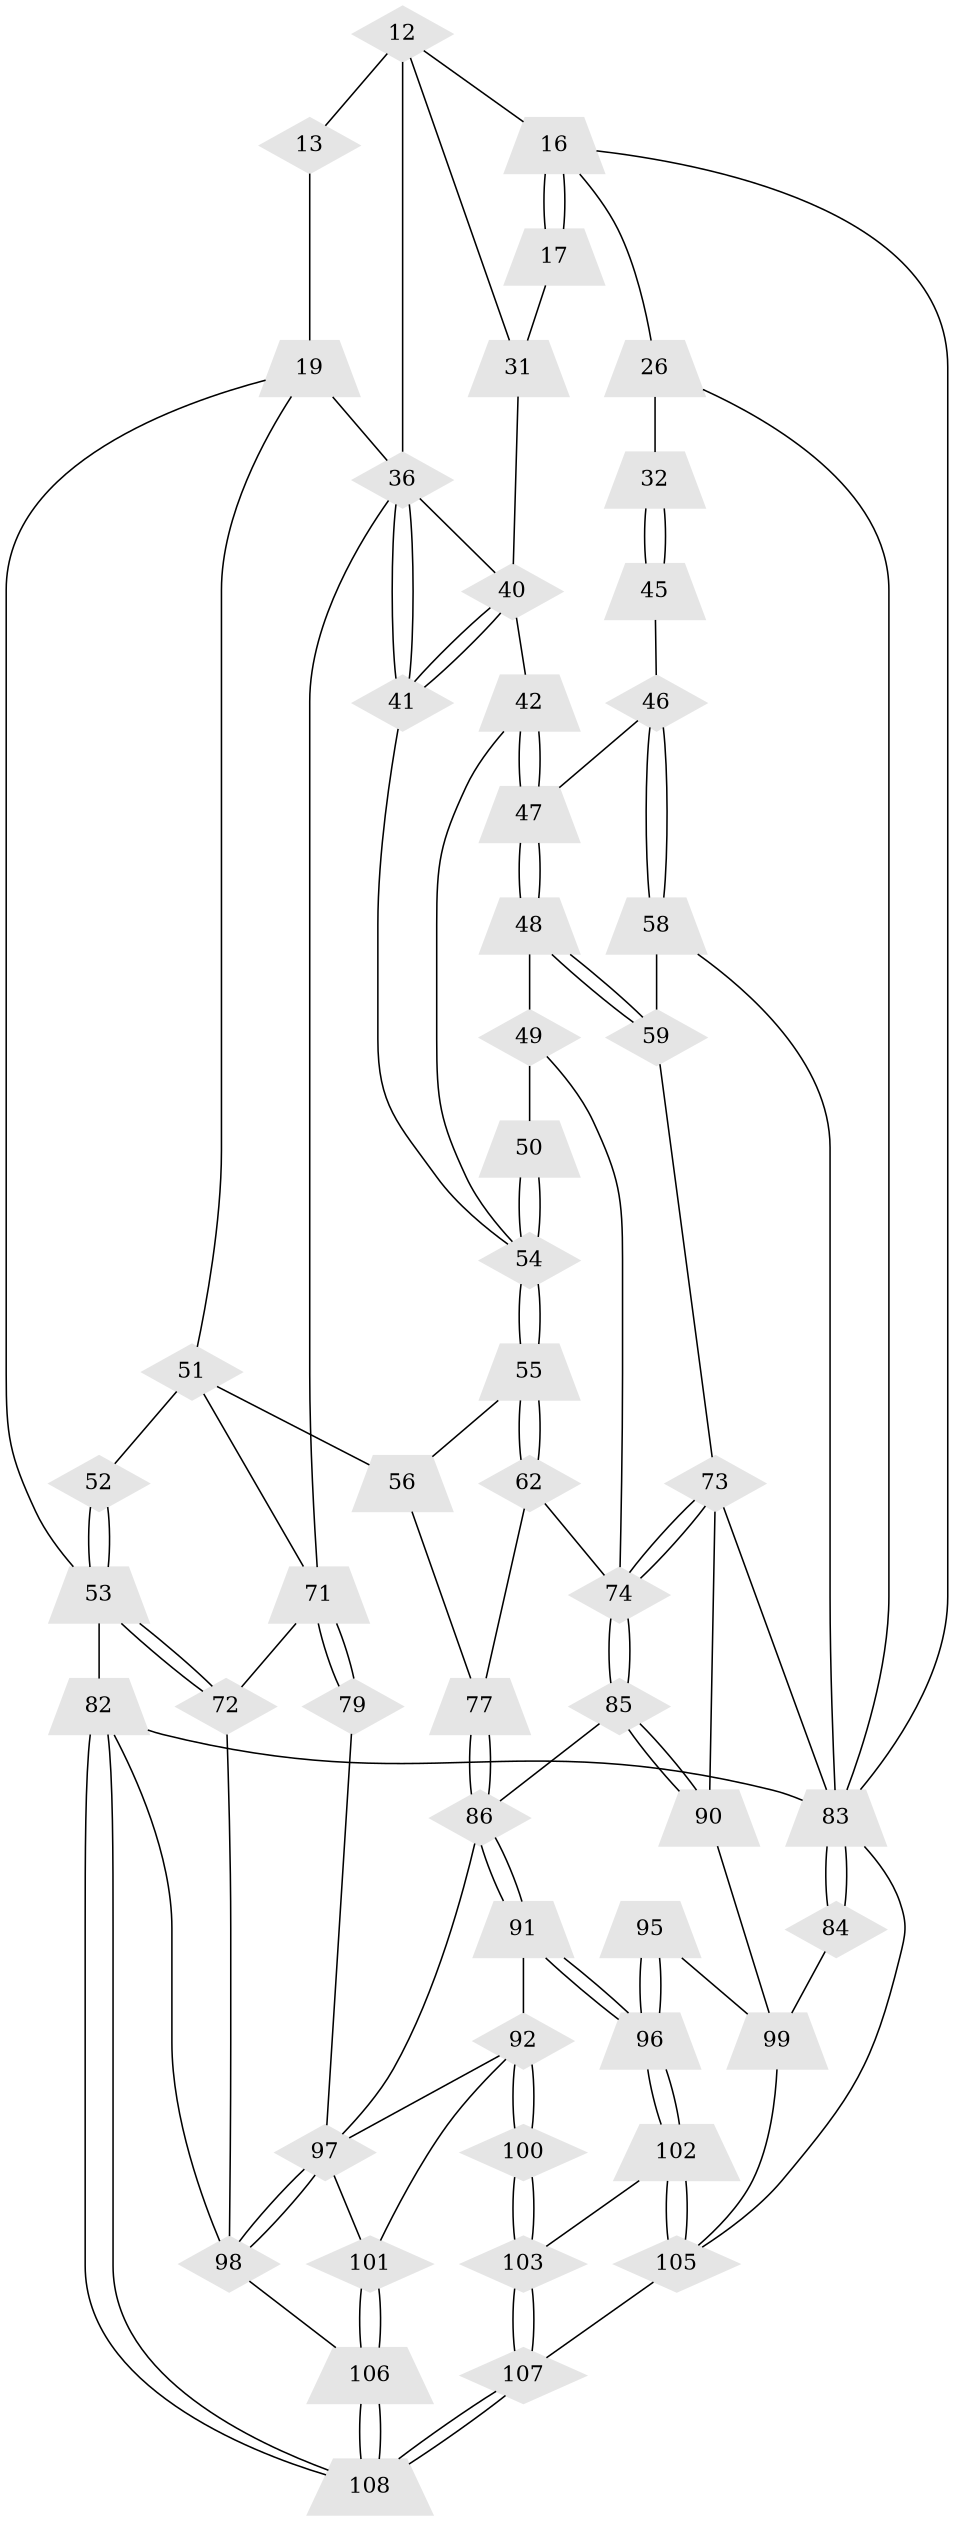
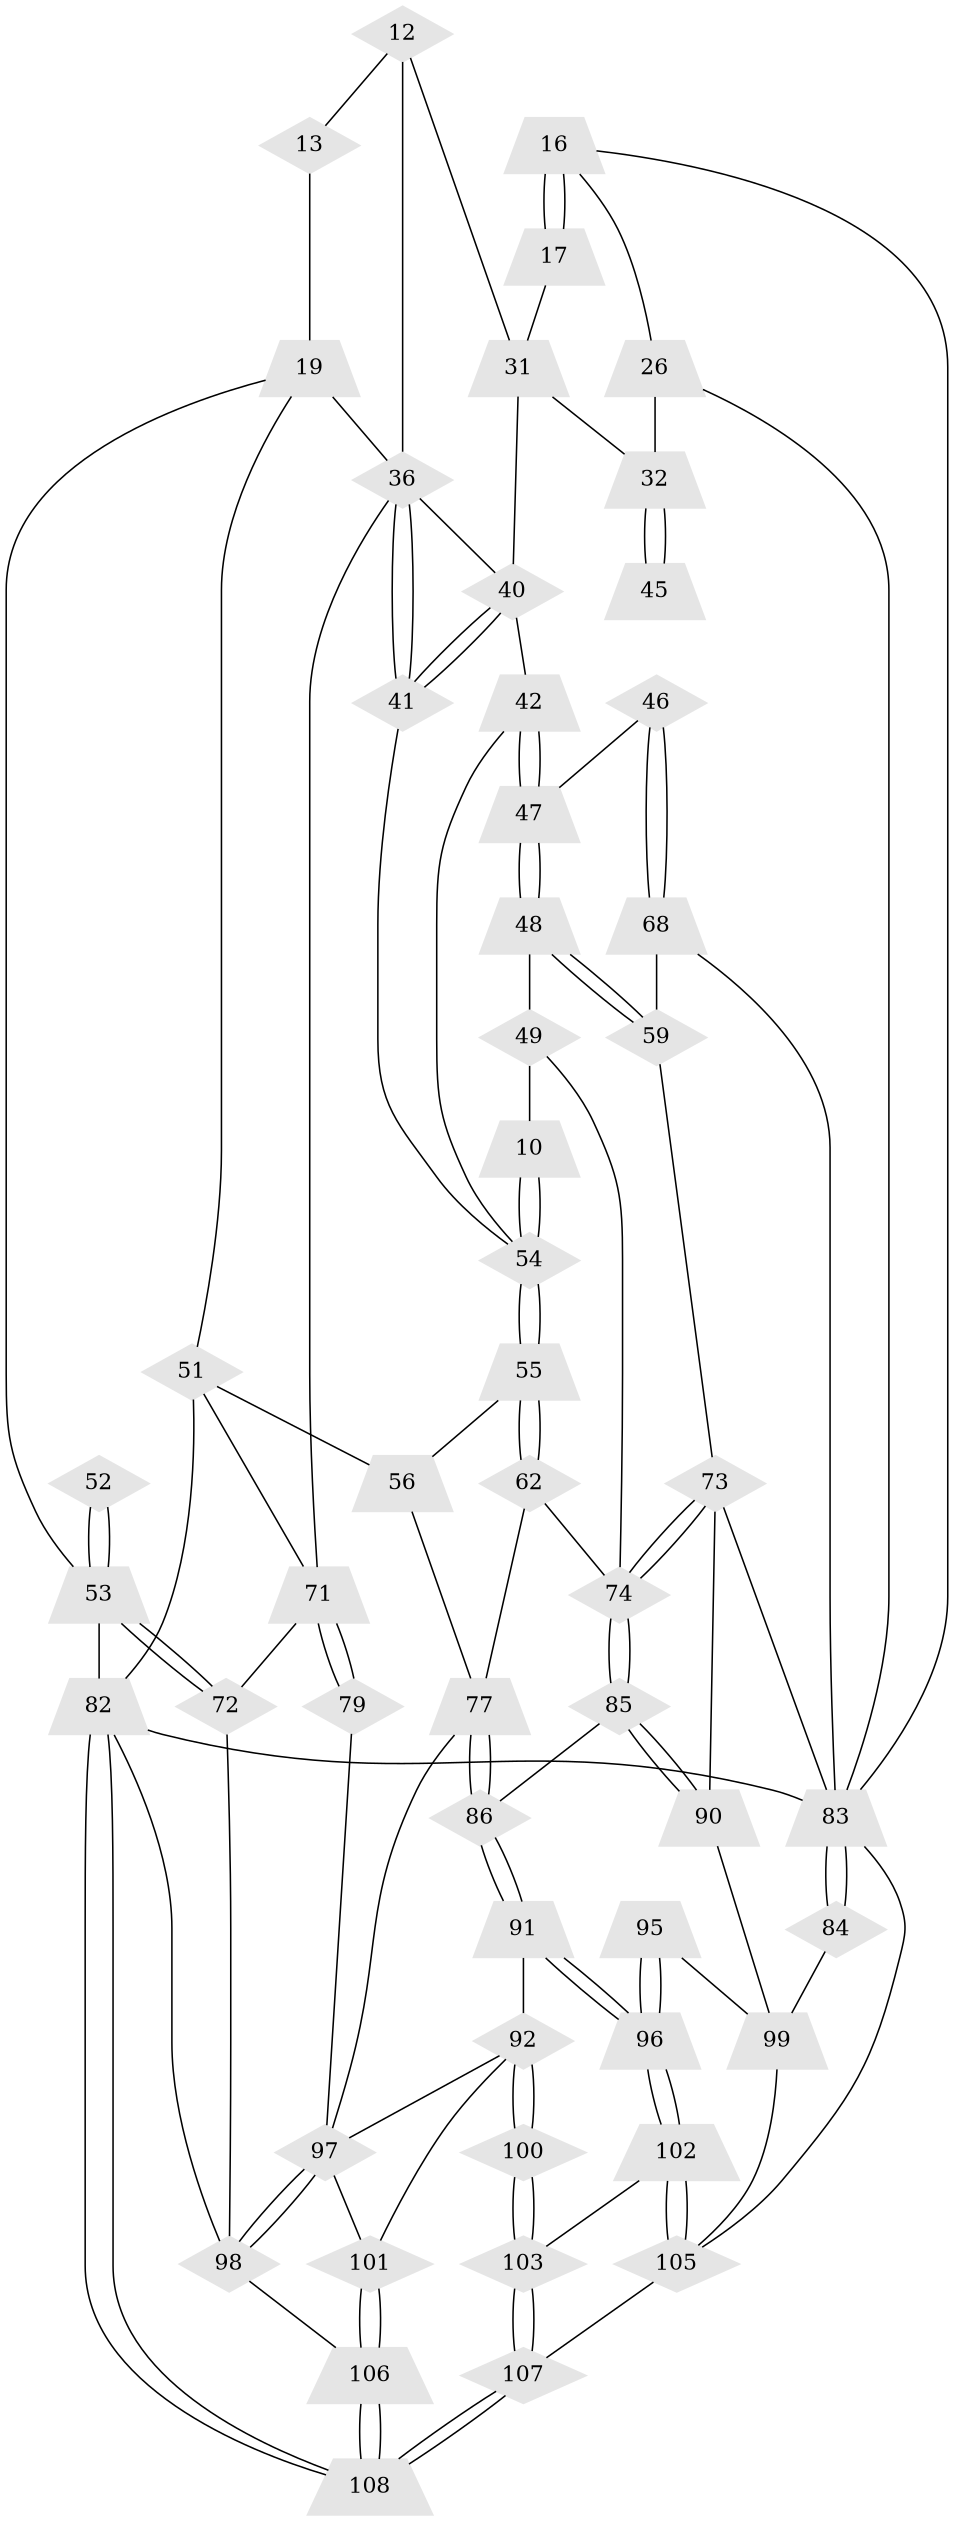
(474, 86) -> none
none -> (589, 426)
(656, 647) -> none
(657, 926) -> (657, 926)
(530, 1149) -> (530, 1149)
(146, 1428) -> (184, 1546)
(427, 1998) -> (375, 1925)
